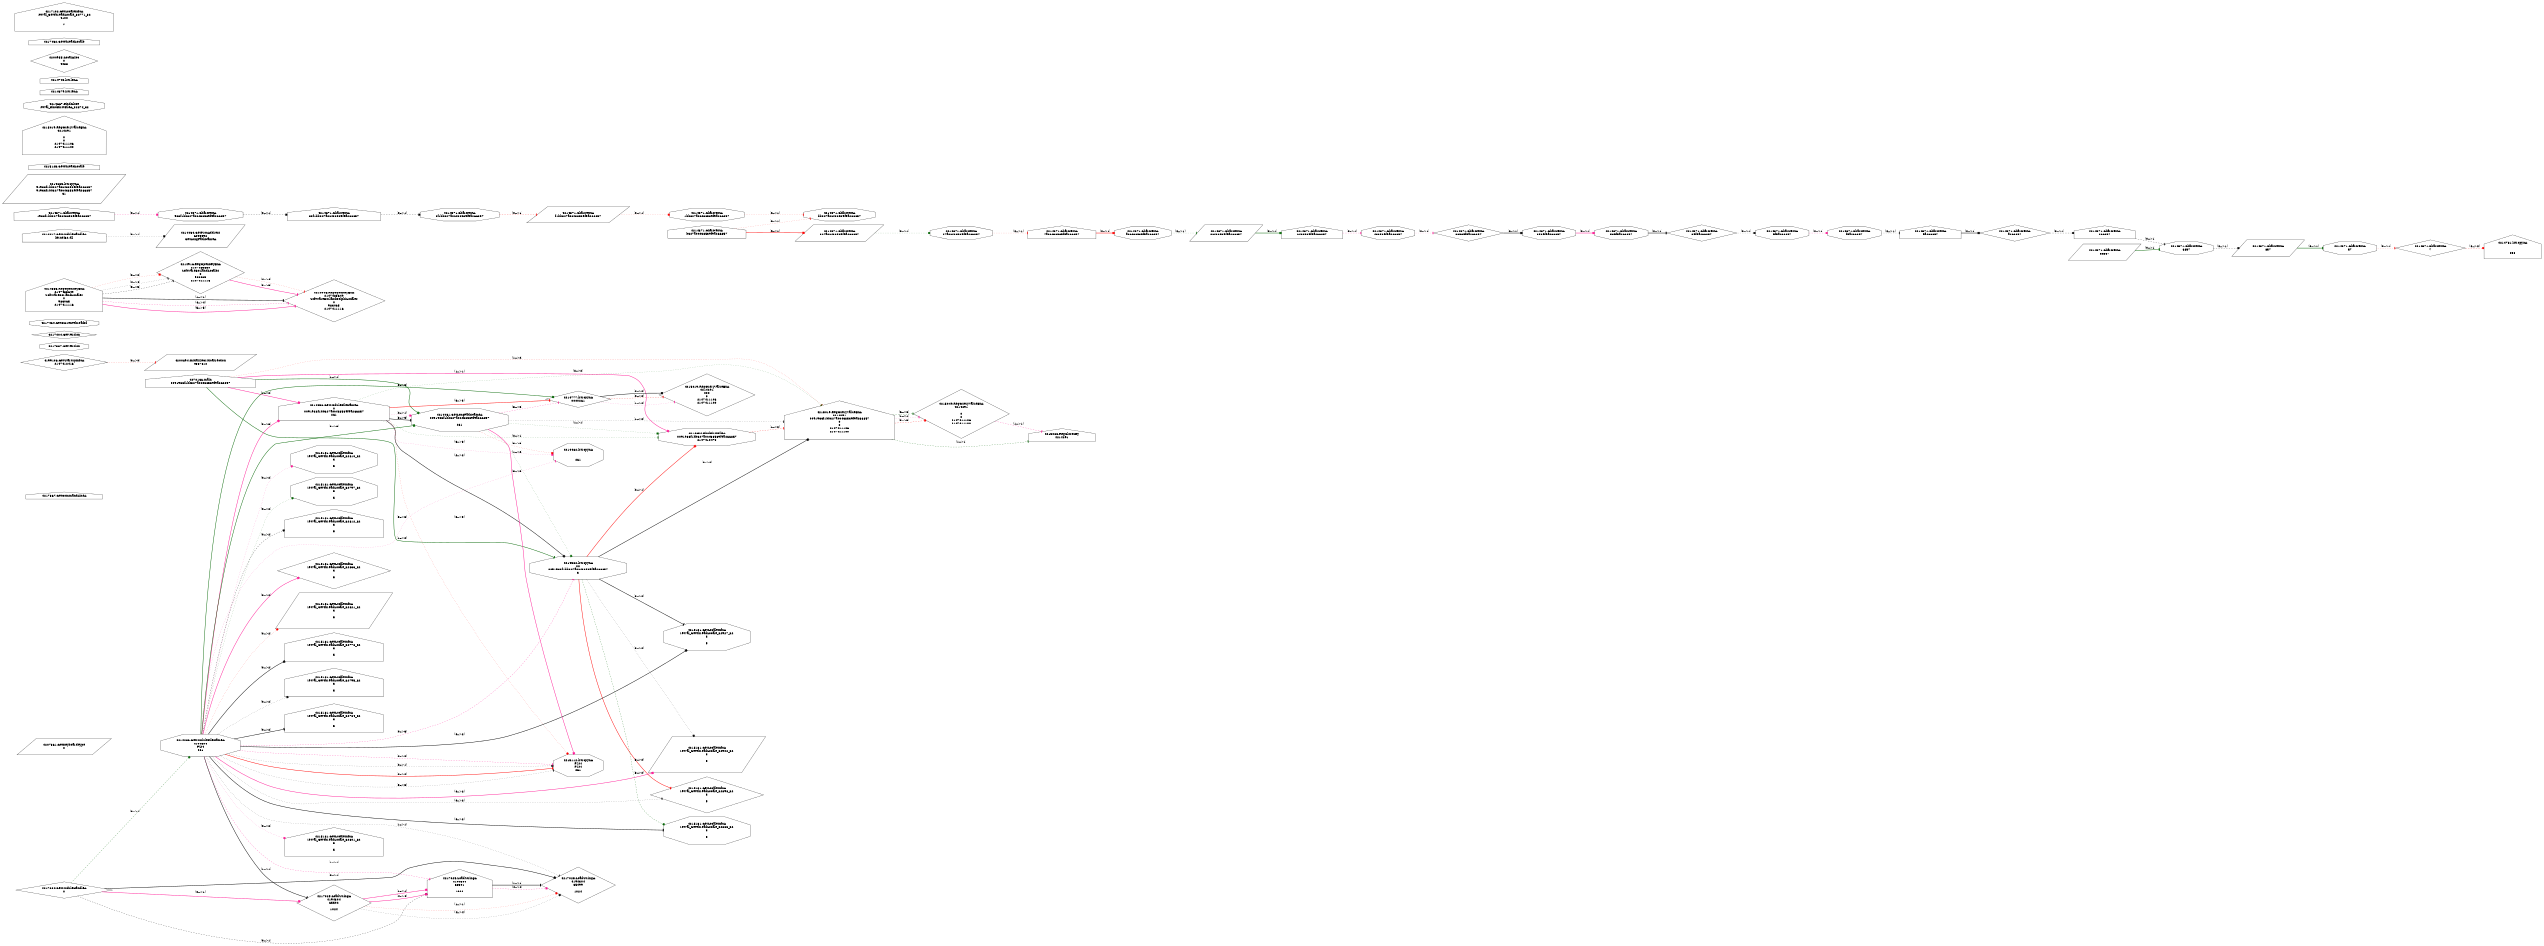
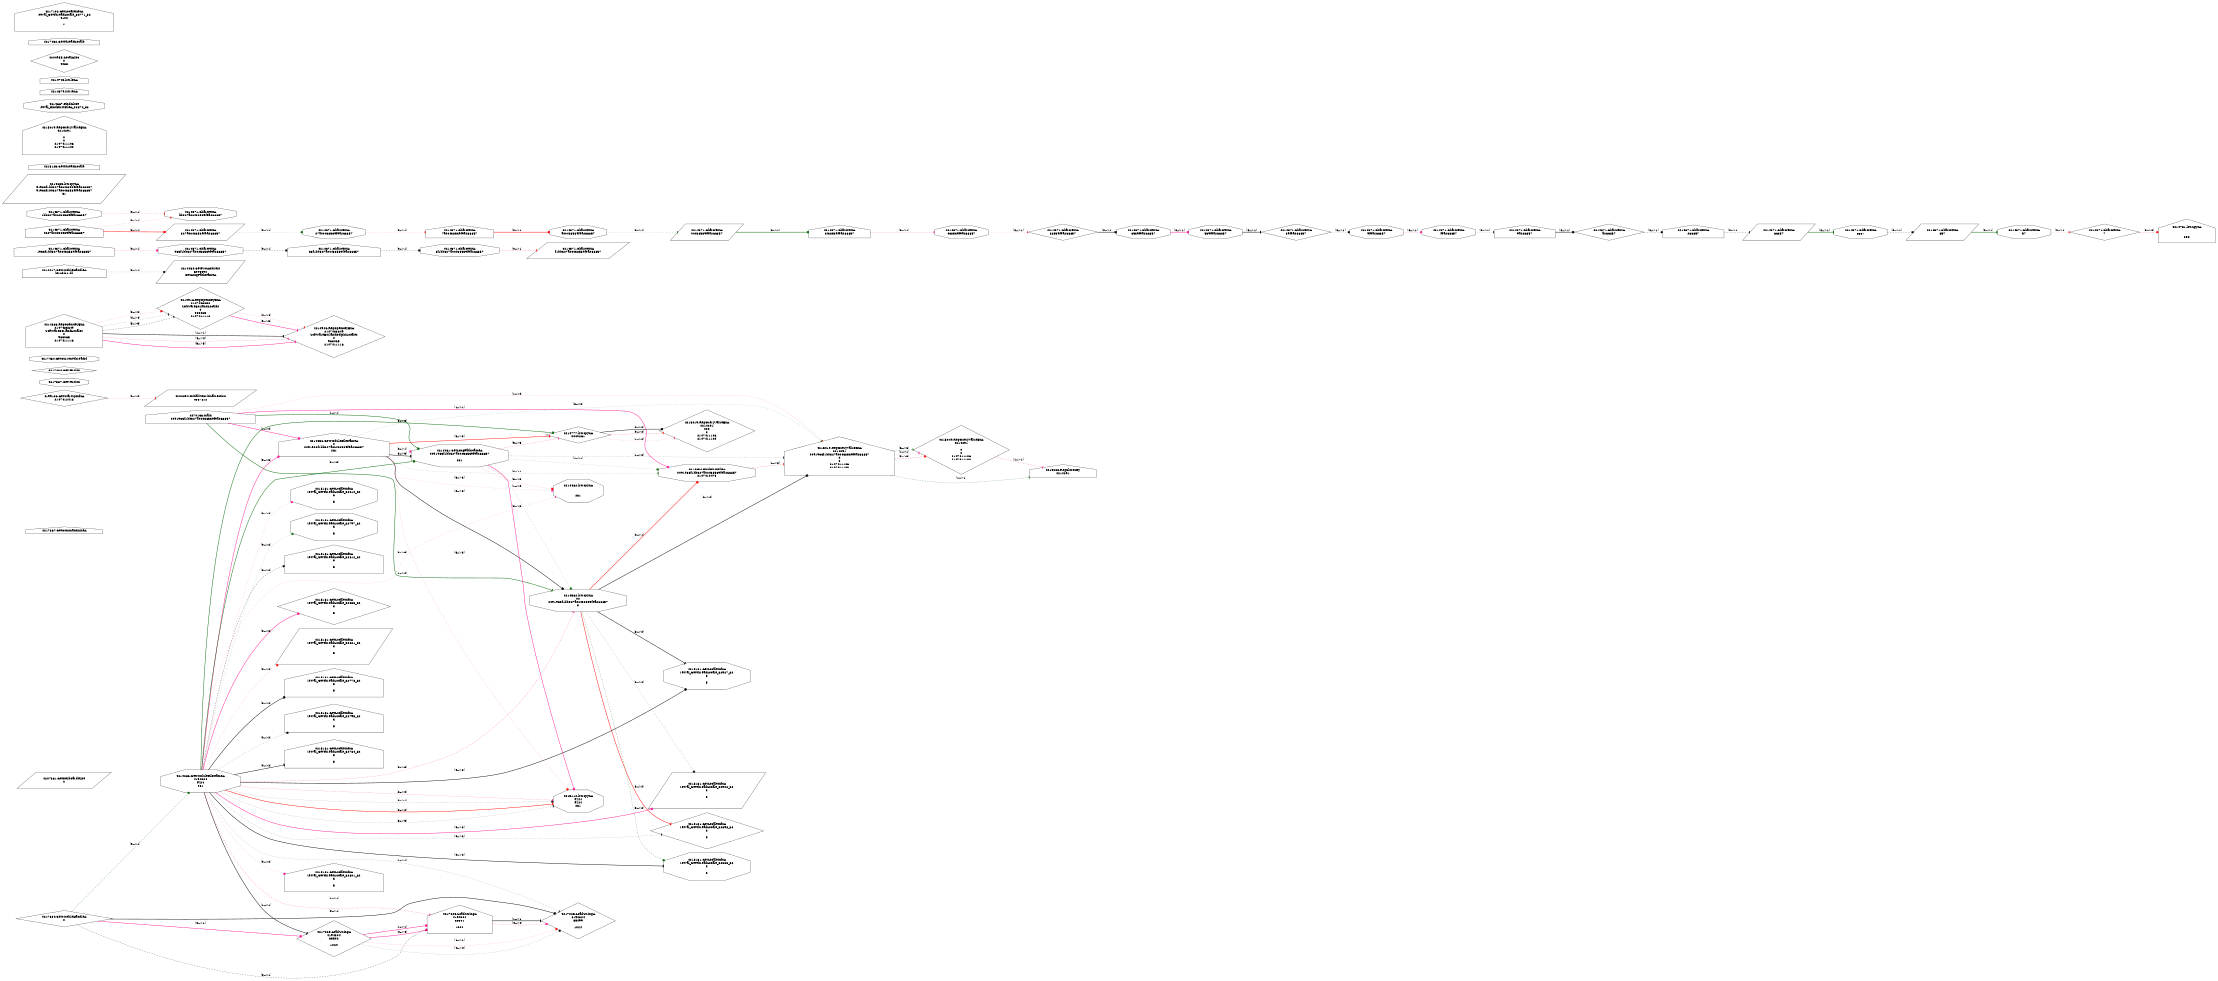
(643, 215) -> none
(2150, 241) -> (1736, 232)
